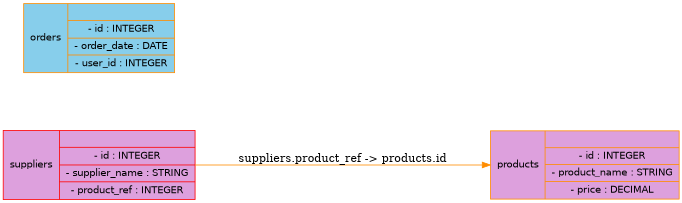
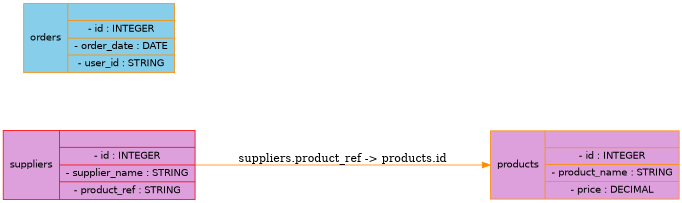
(121, 63) -> (121, 63)
(127, 190) -> (127, 190)
